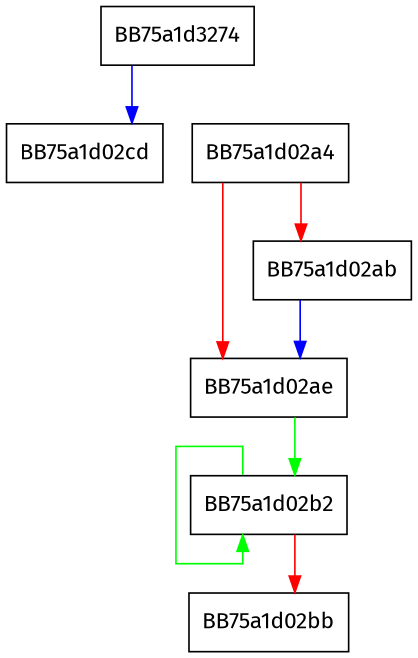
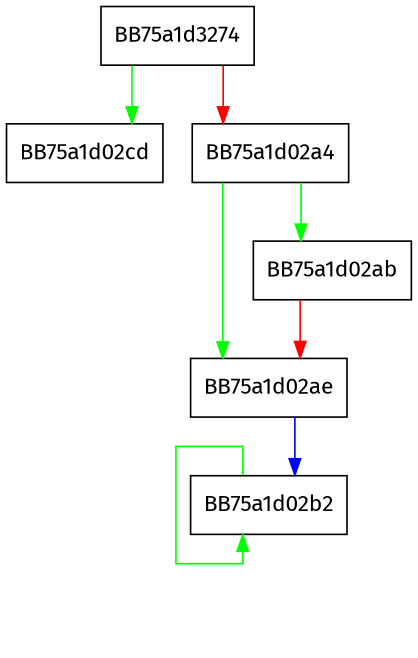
(132, 86) -> (132, 86)
none -> (223, 86)
(301, 203) -> (301, 203)
(223, 262) -> (223, 262)
(300, 321) -> (300, 321)
(295, 438) -> (295, 438)
(269, 622) -> none
